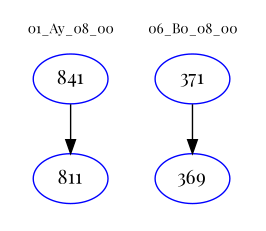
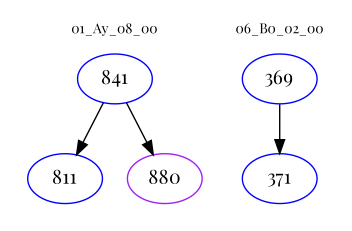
(193, 30) -> (280, 30)
(192, 122) -> (280, 122)
none -> (165, 179)
